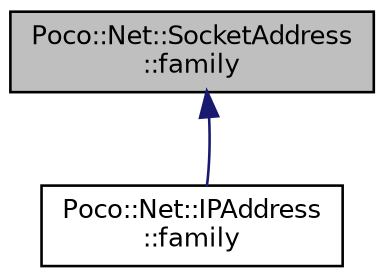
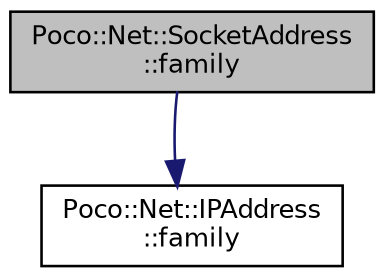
(209, 152) -> (175, 126)
